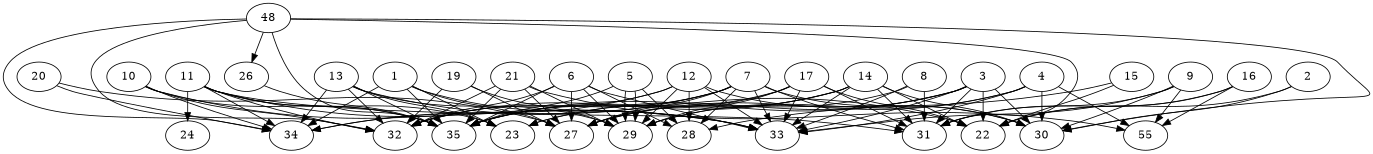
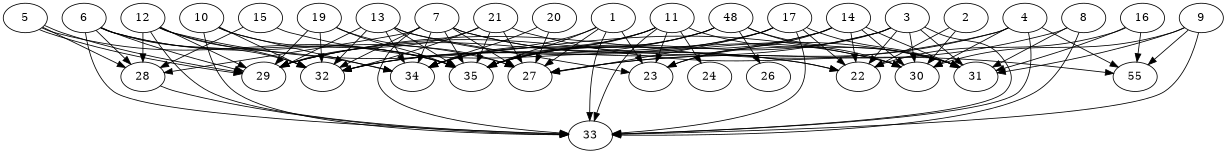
(825, 104) -> (359, 122)
(347, 105) -> (391, 46)
